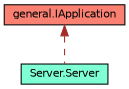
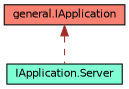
(65, 74) -> (65, 74)
